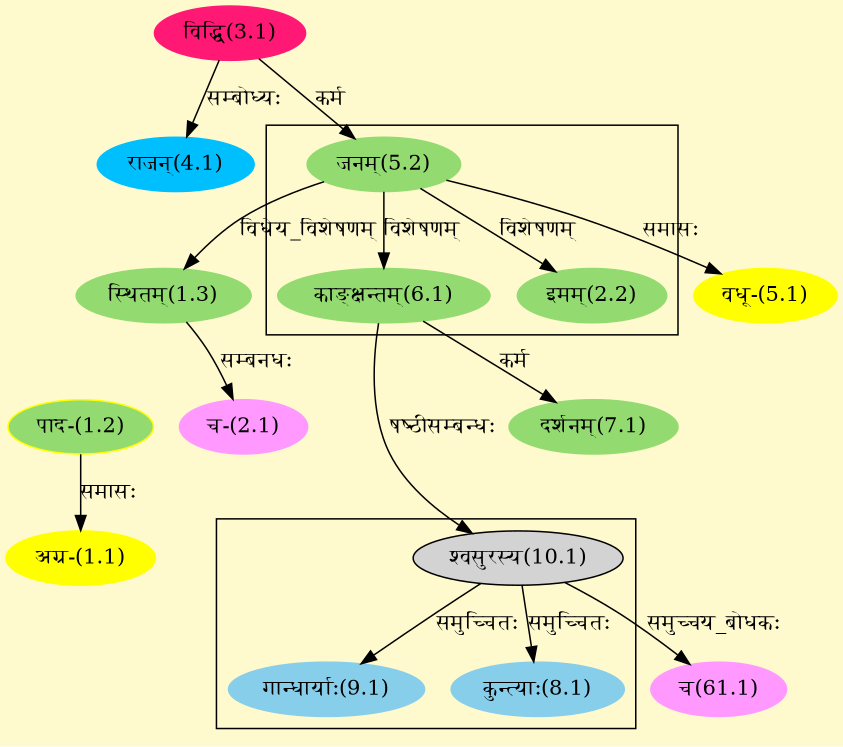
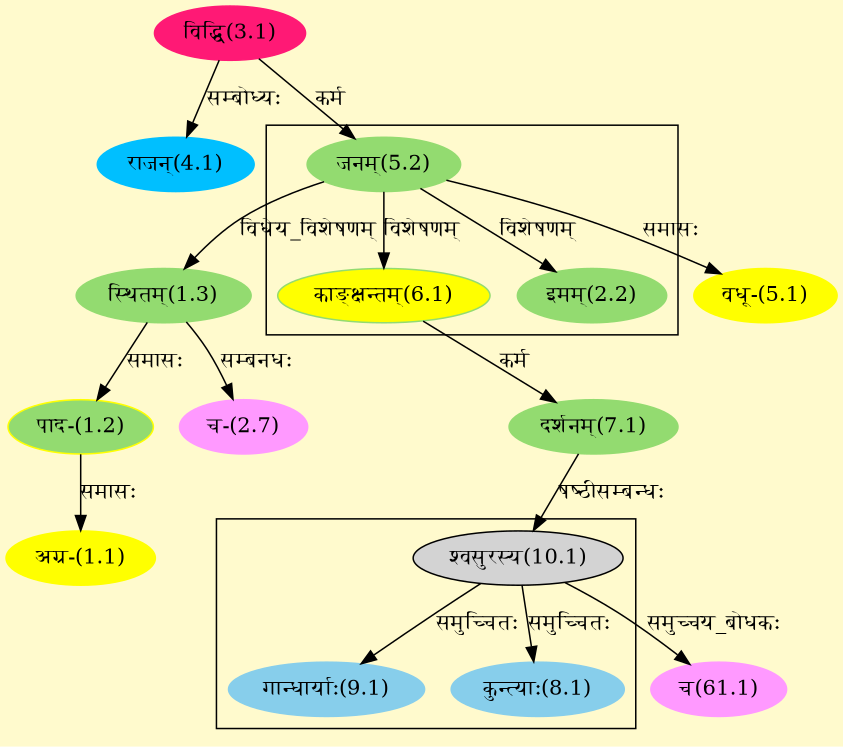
(384, 296) -> (384, 296)
none -> (126, 355)
(244, 427) -> (244, 427)
(384, 439) -> (560, 485)
